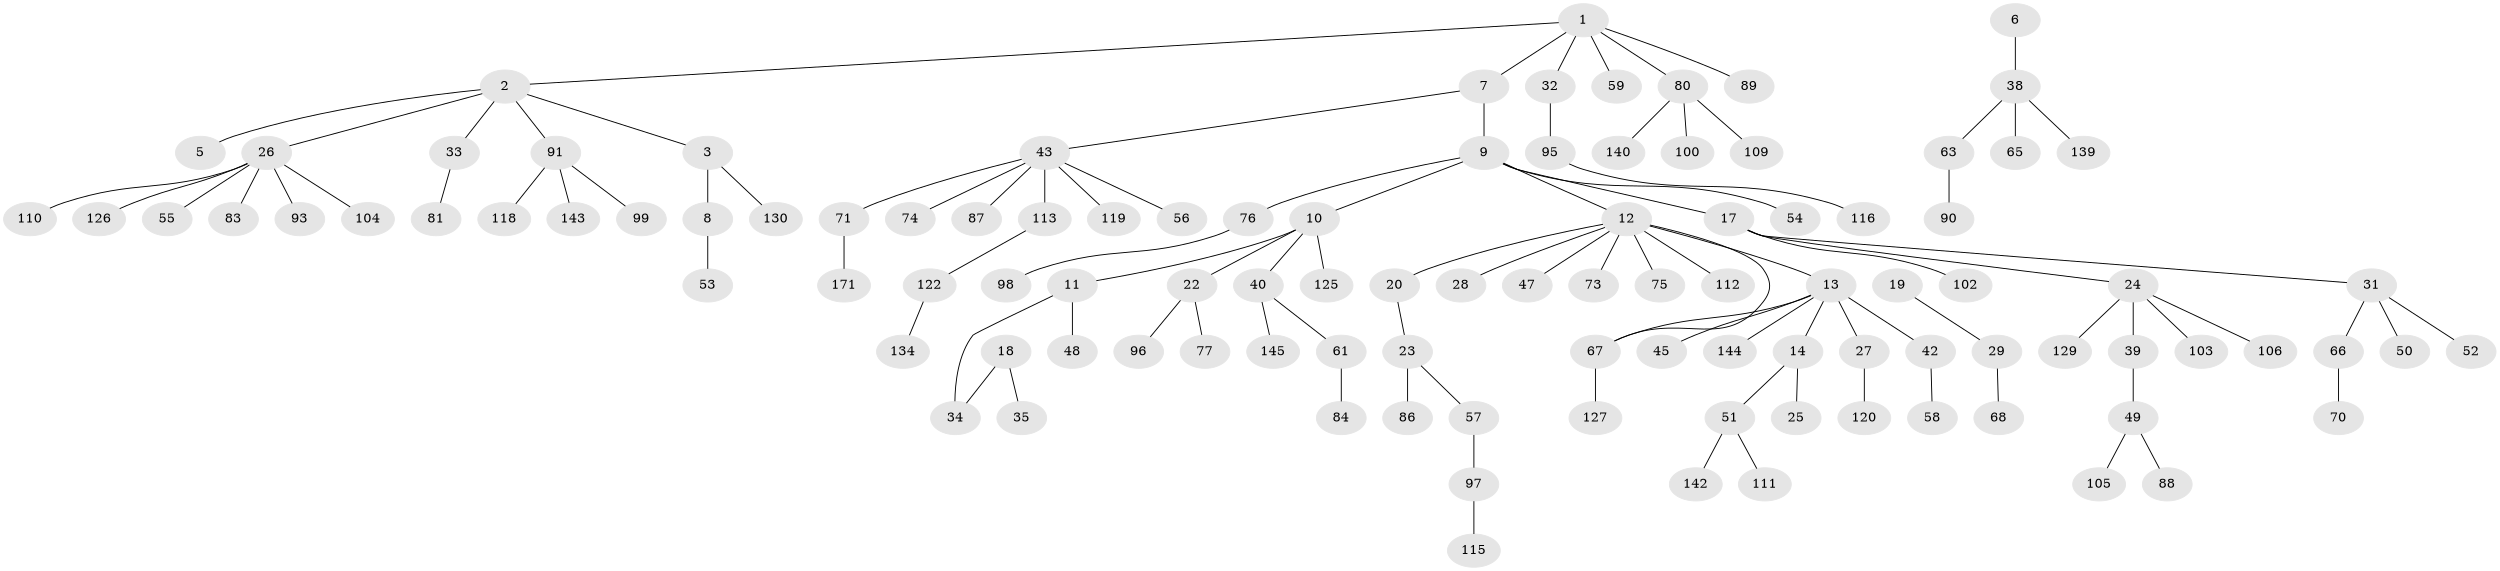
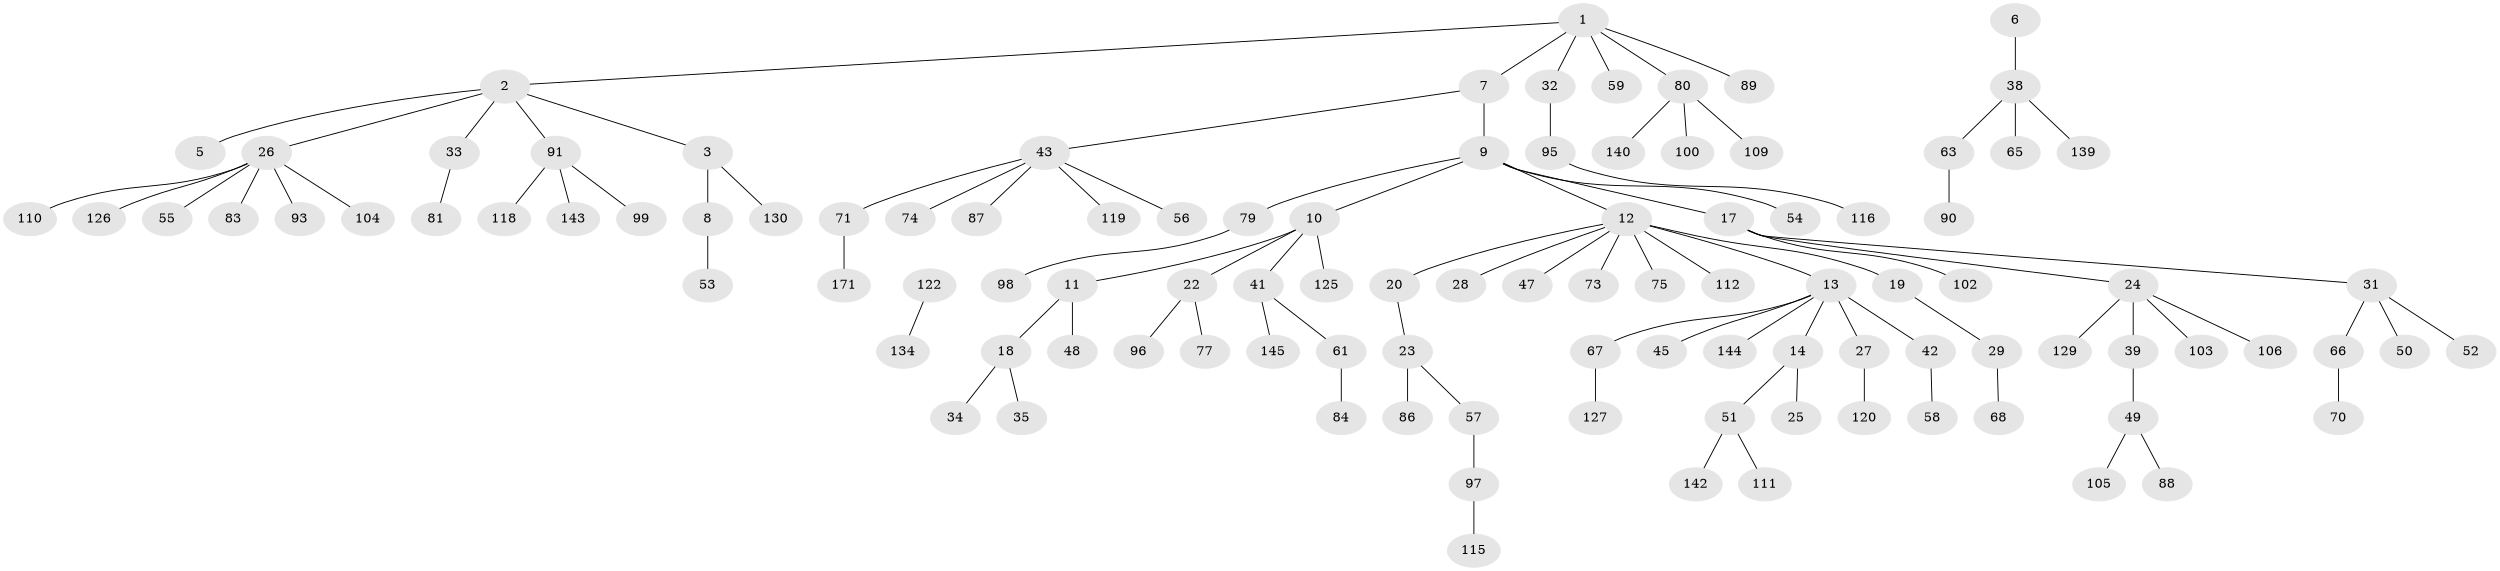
(1045, 219) -> none
(1248, 219) -> (1248, 219)
(1258, 285) -> (1258, 285)
(1763, 302) -> (1765, 247)
(982, 330) -> (1039, 319)
